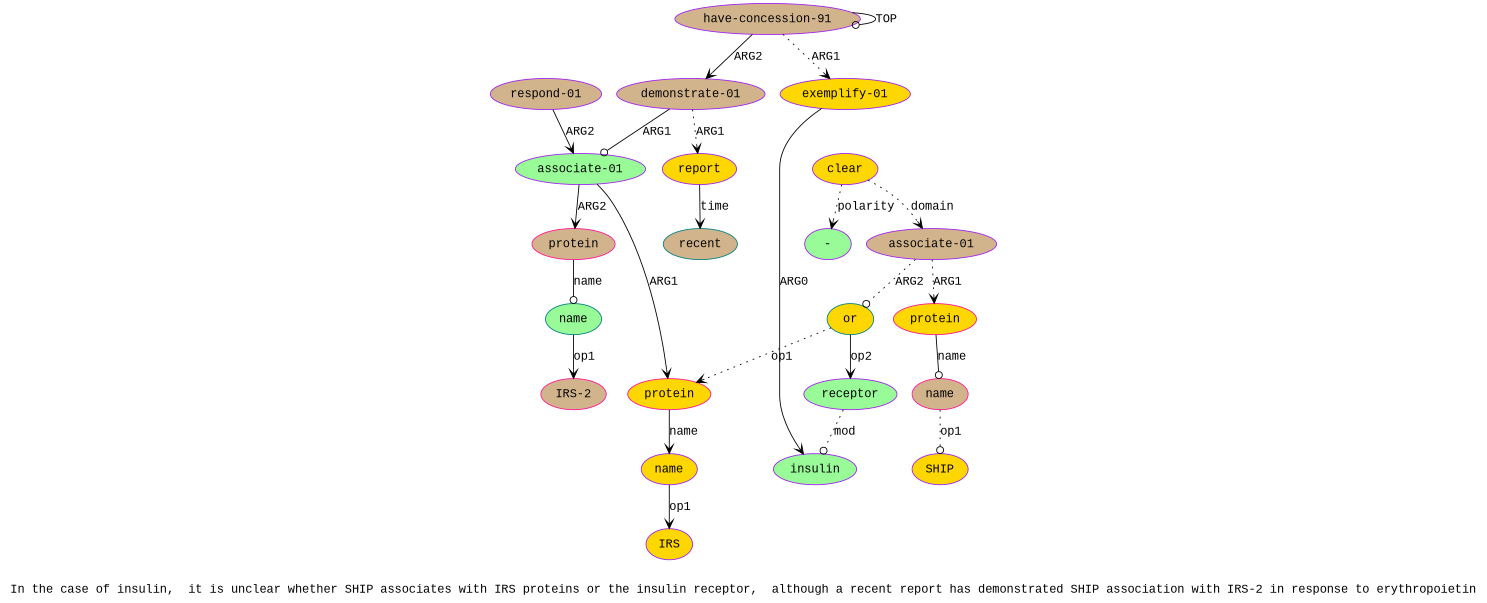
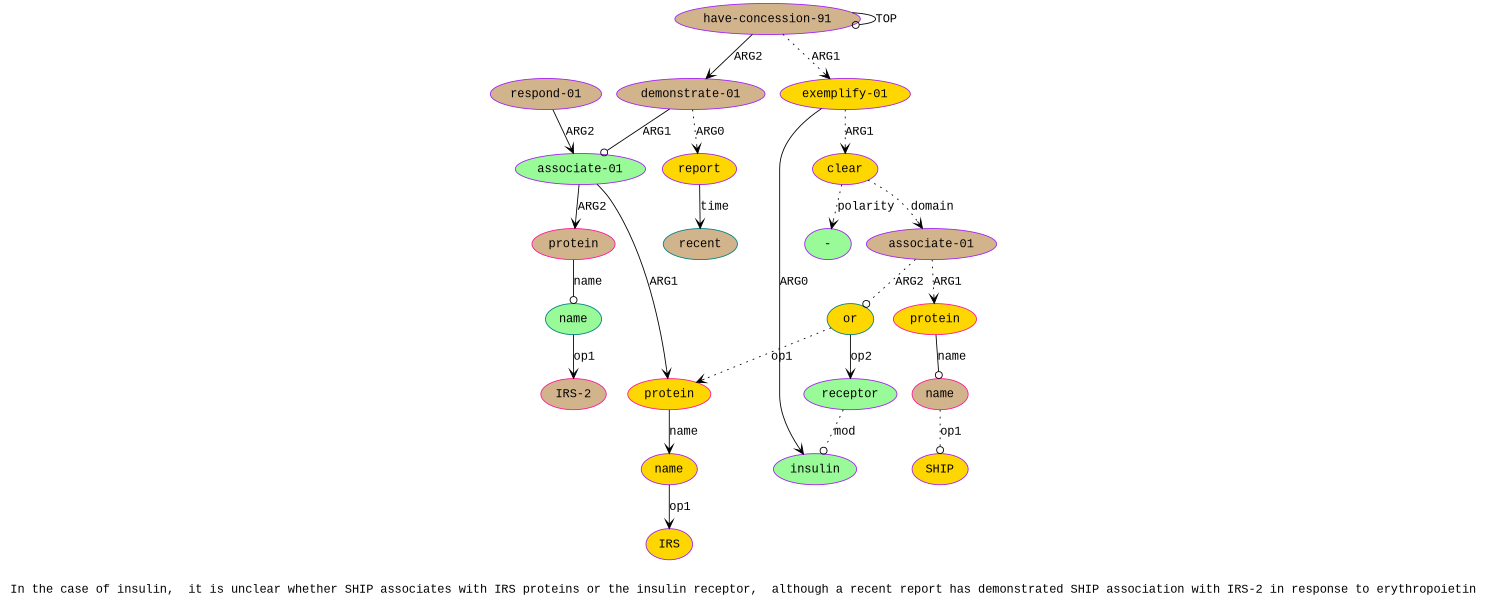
none -> (845, 127)
(711, 132) -> (711, 132)
